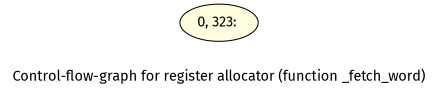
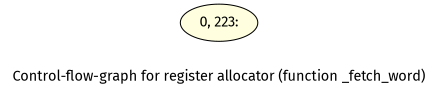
(219, 23) -> (219, 23)
